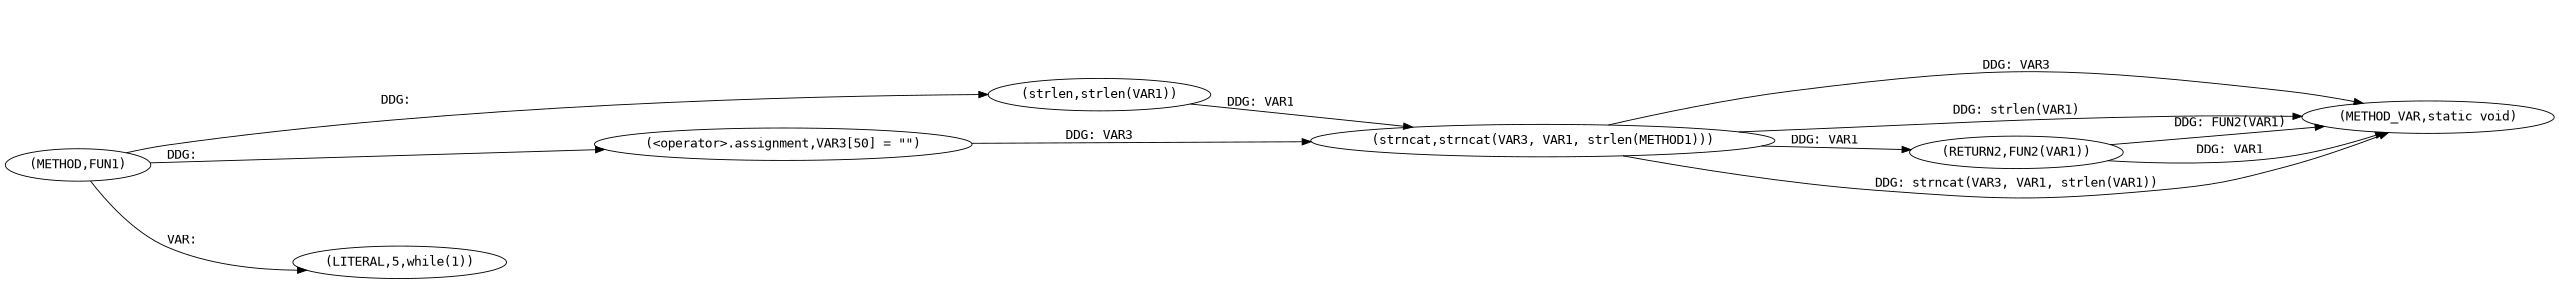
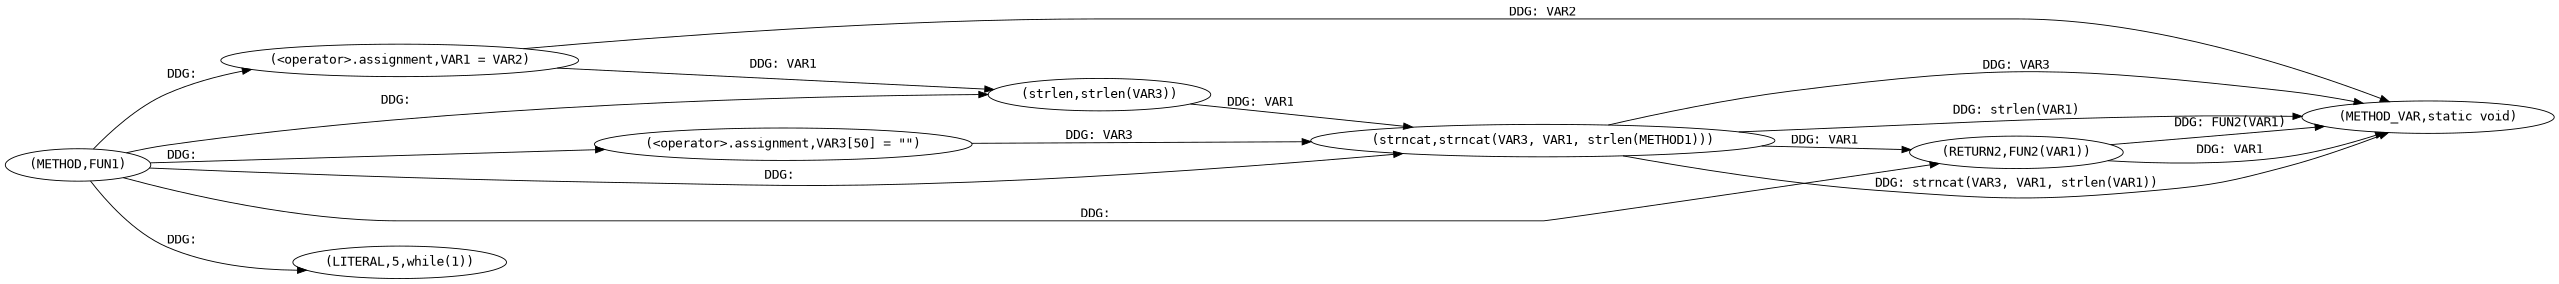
none -> (400, 60)
(1099, 95) -> (1099, 95)
none -> (772, 185)
none -> (1027, 221)
(186, 240) -> (186, 240)
